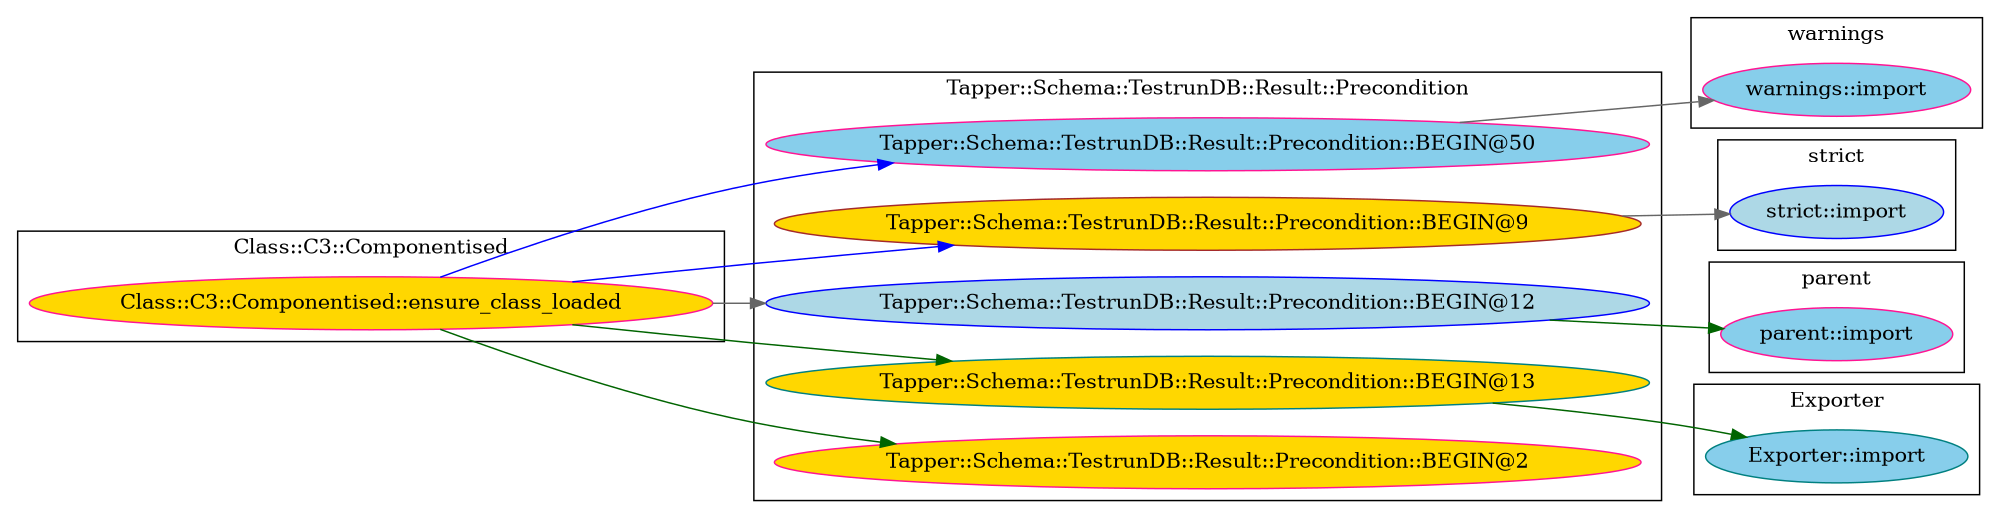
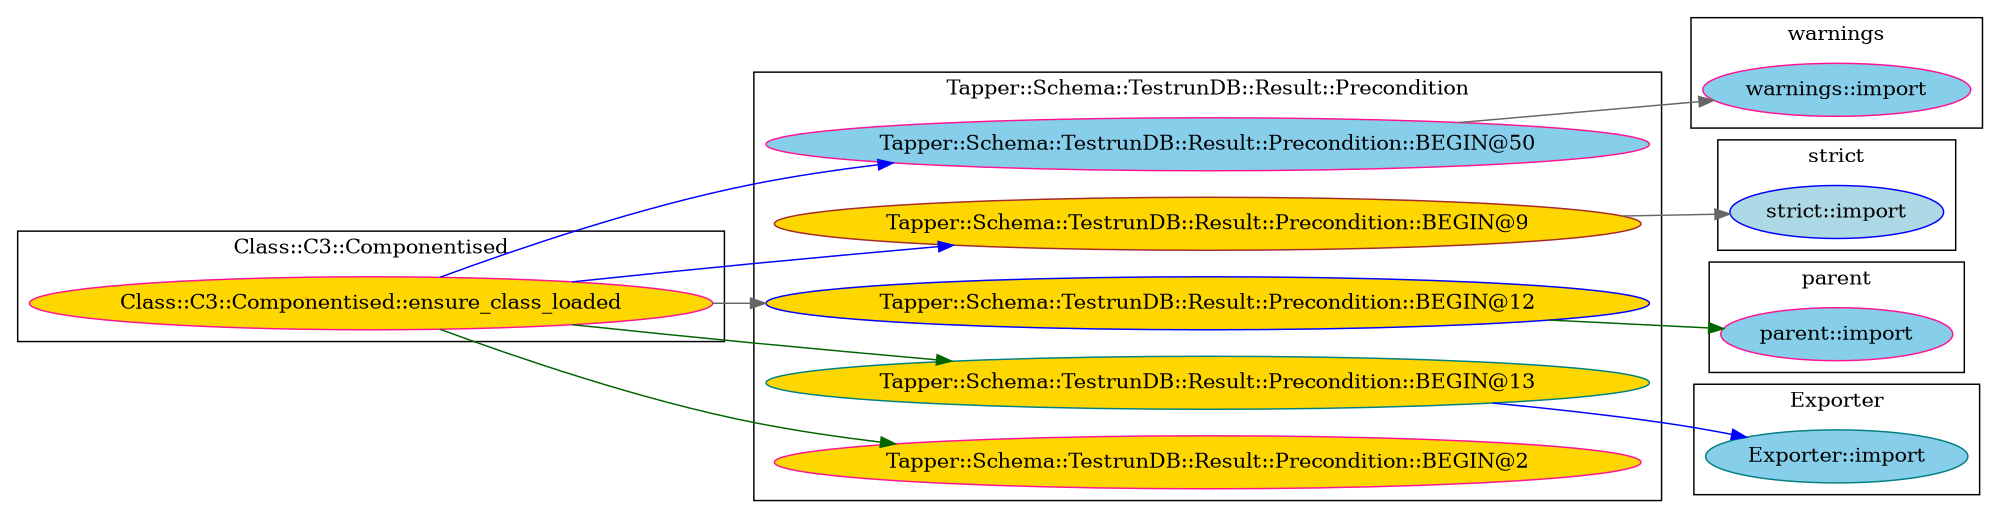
(1208, 303) -> (1208, 303)
(1612, 416) -> (1612, 416)
